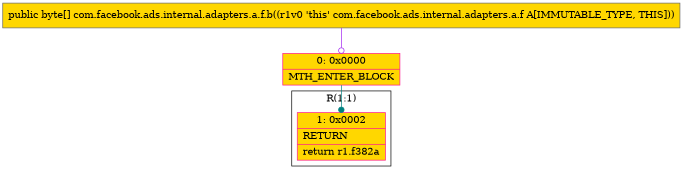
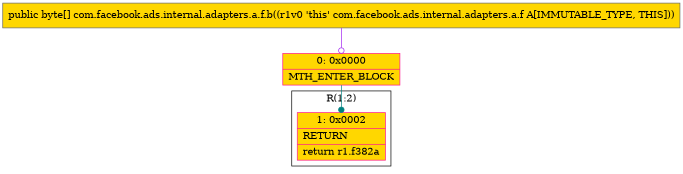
(341, 99) -> (341, 99)
